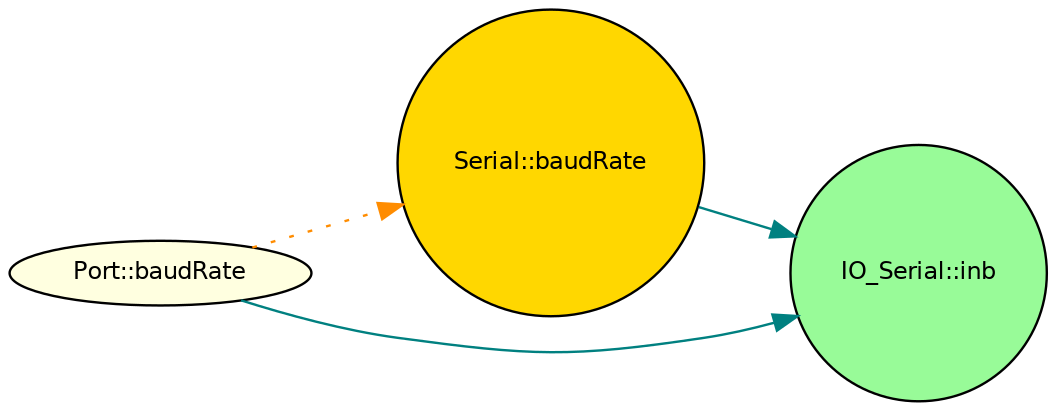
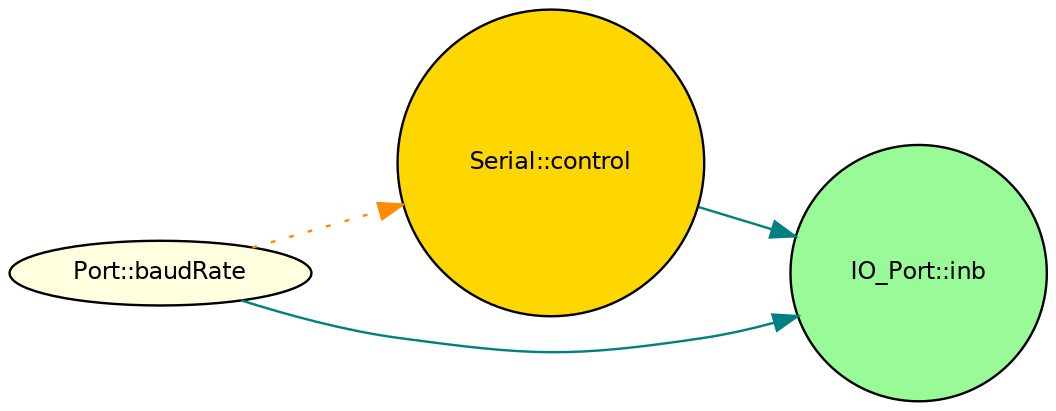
(551, 163) -> (551, 163)
(919, 273) -> (919, 273)
